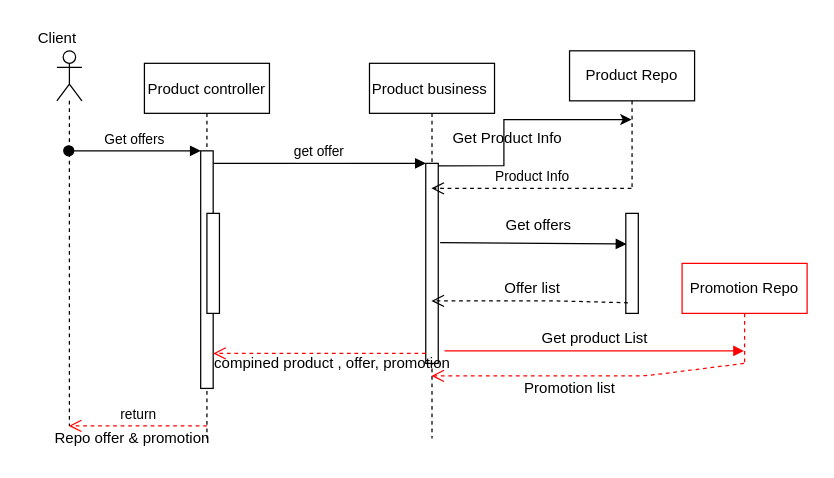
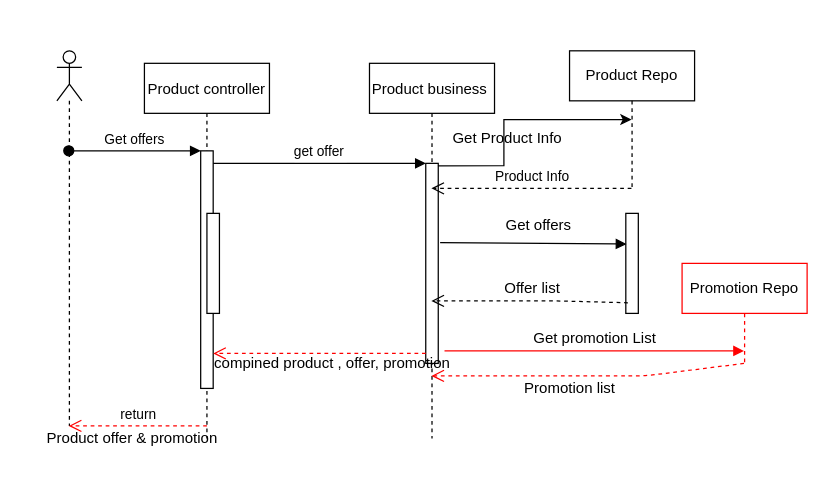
(57, 38) -> none
(595, 338) -> (595, 338)
(133, 438) -> (133, 438)
